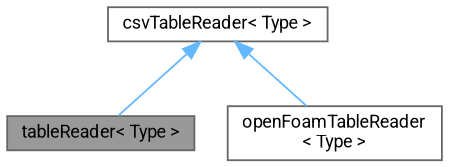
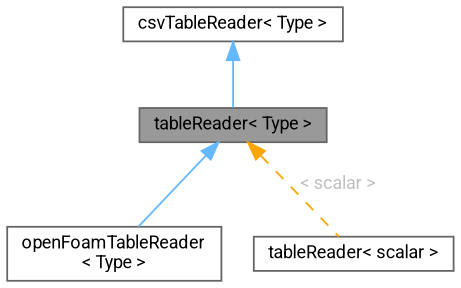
(278, 80) -> (172, 191)
none -> (354, 254)
